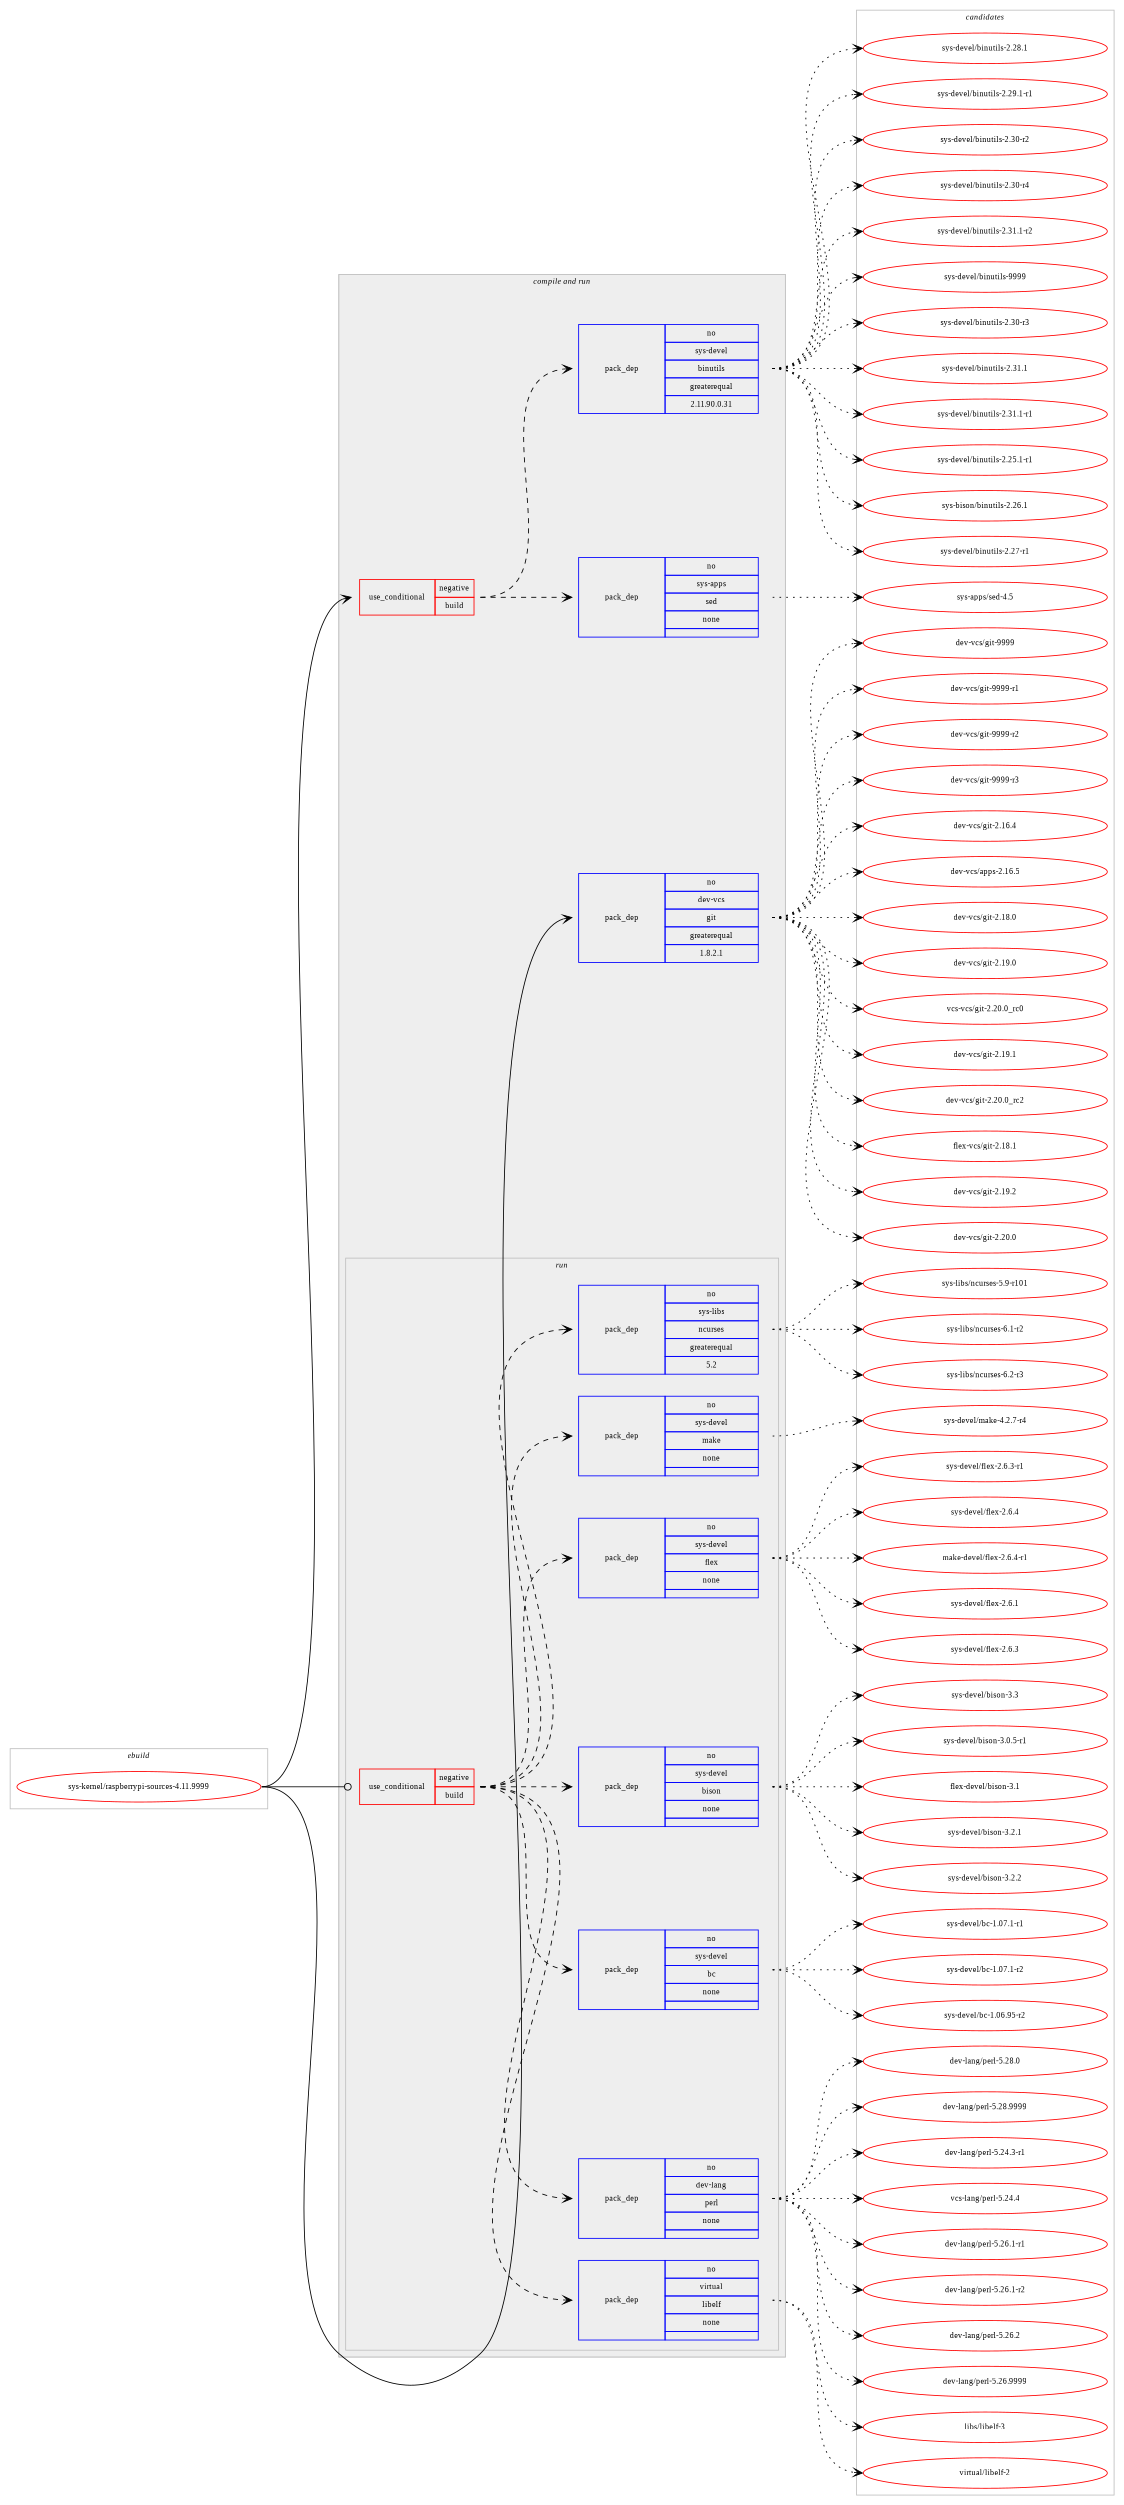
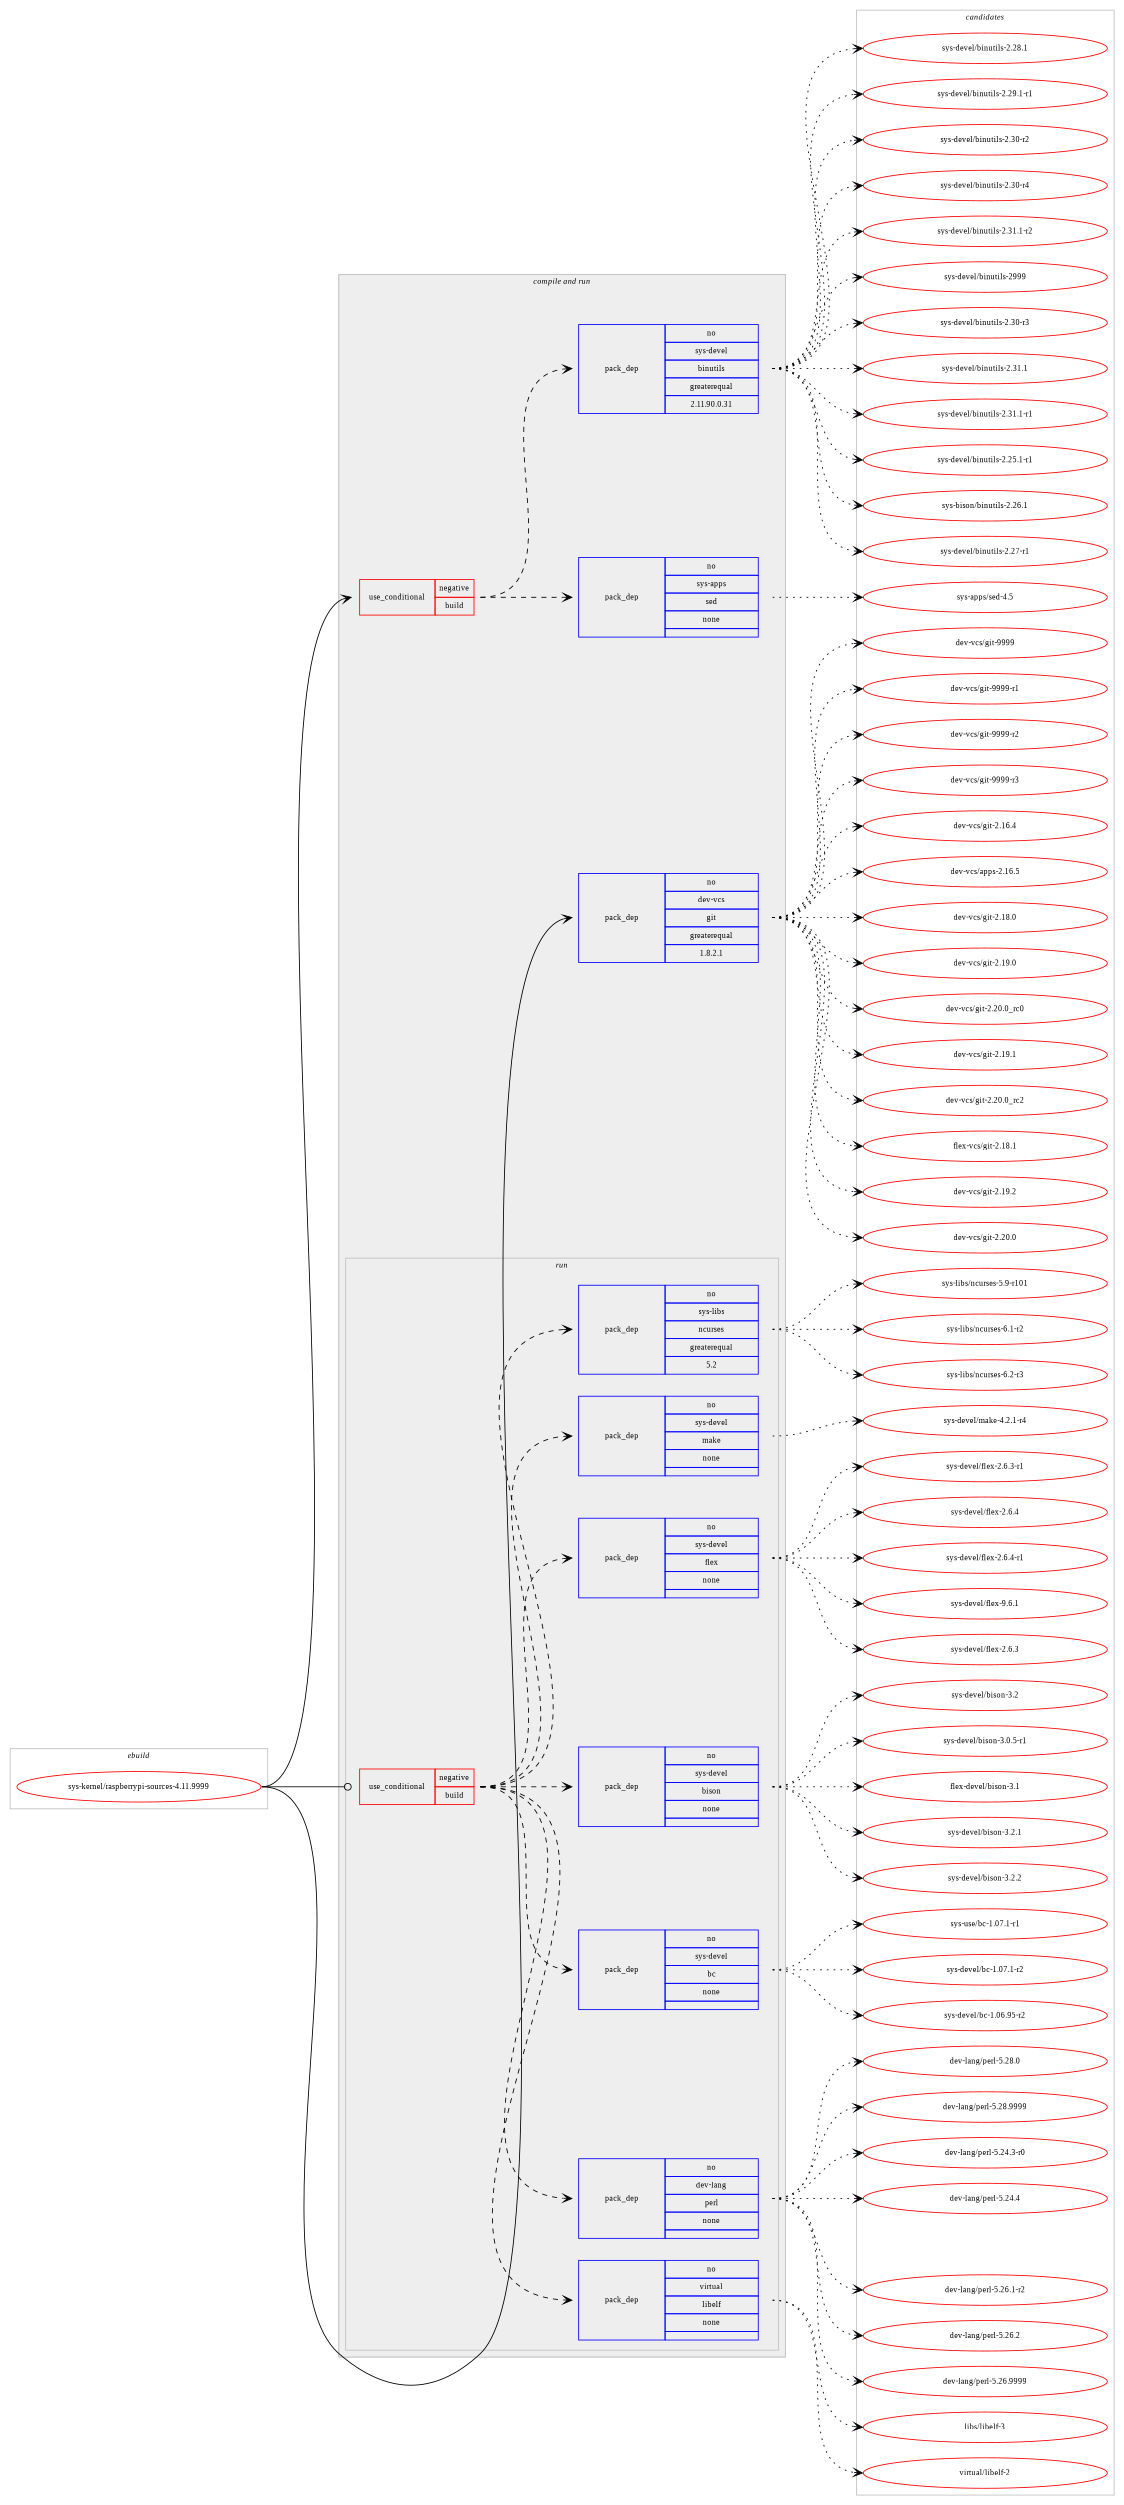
(985, 277) -> (985, 277)
(985, 1009) -> (985, 1009)
(985, 1421) -> (985, 1421)
(985, 1558) -> (985, 1558)
(985, 1604) -> (985, 1604)
(985, 1695) -> (985, 1695)
(985, 1924) -> (985, 1924)
(985, 2153) -> (985, 2153)
(985, 2199) -> (985, 2199)
(985, 2244) -> none
